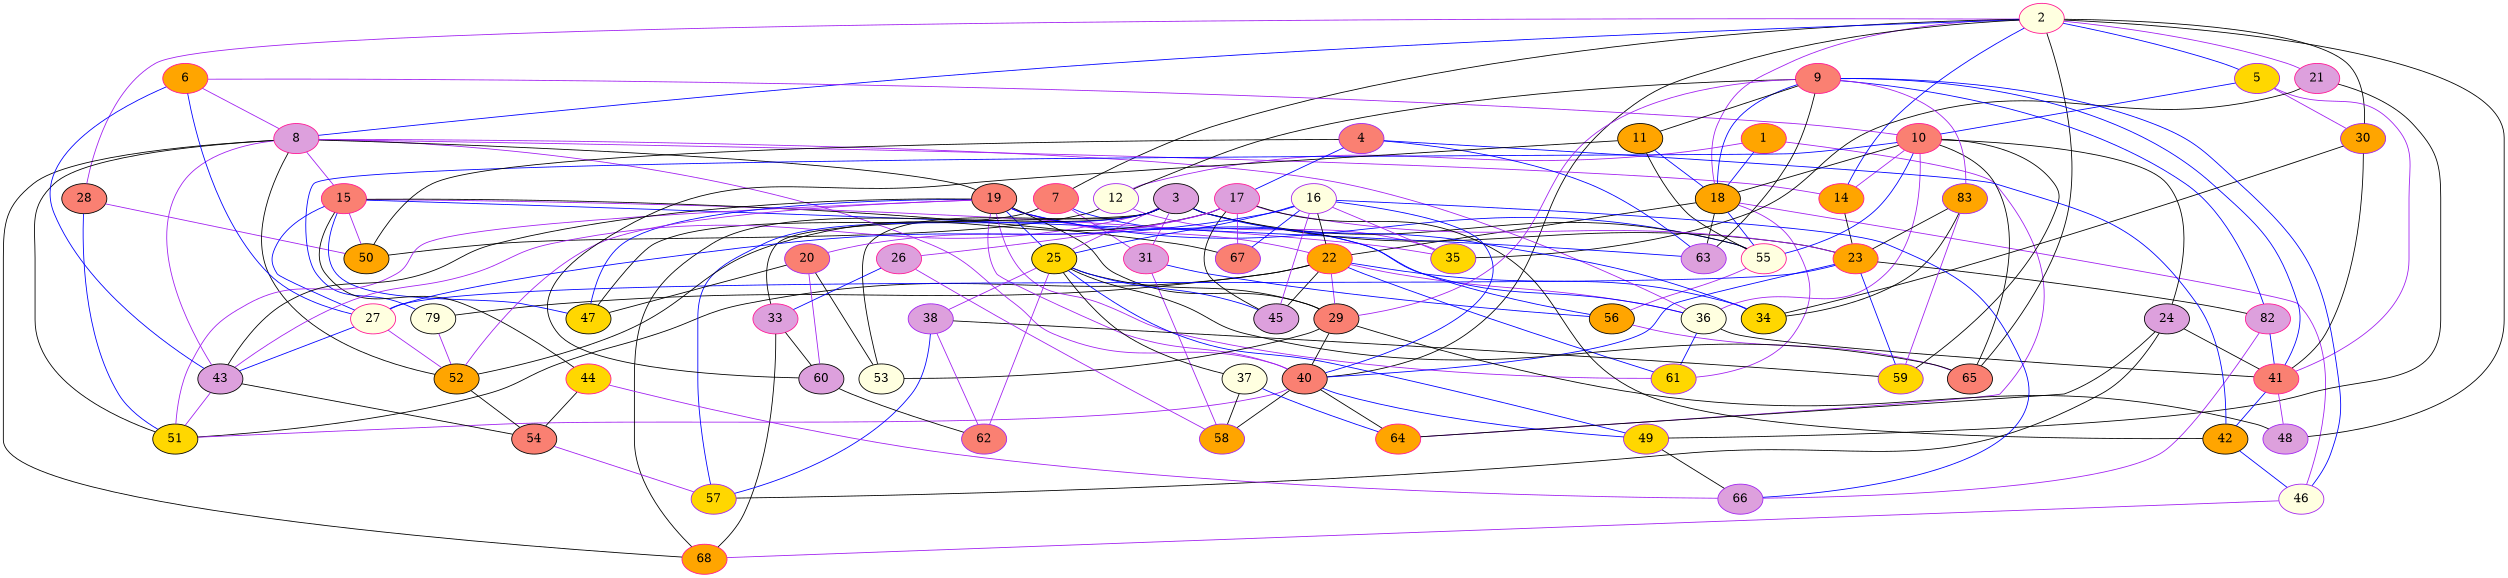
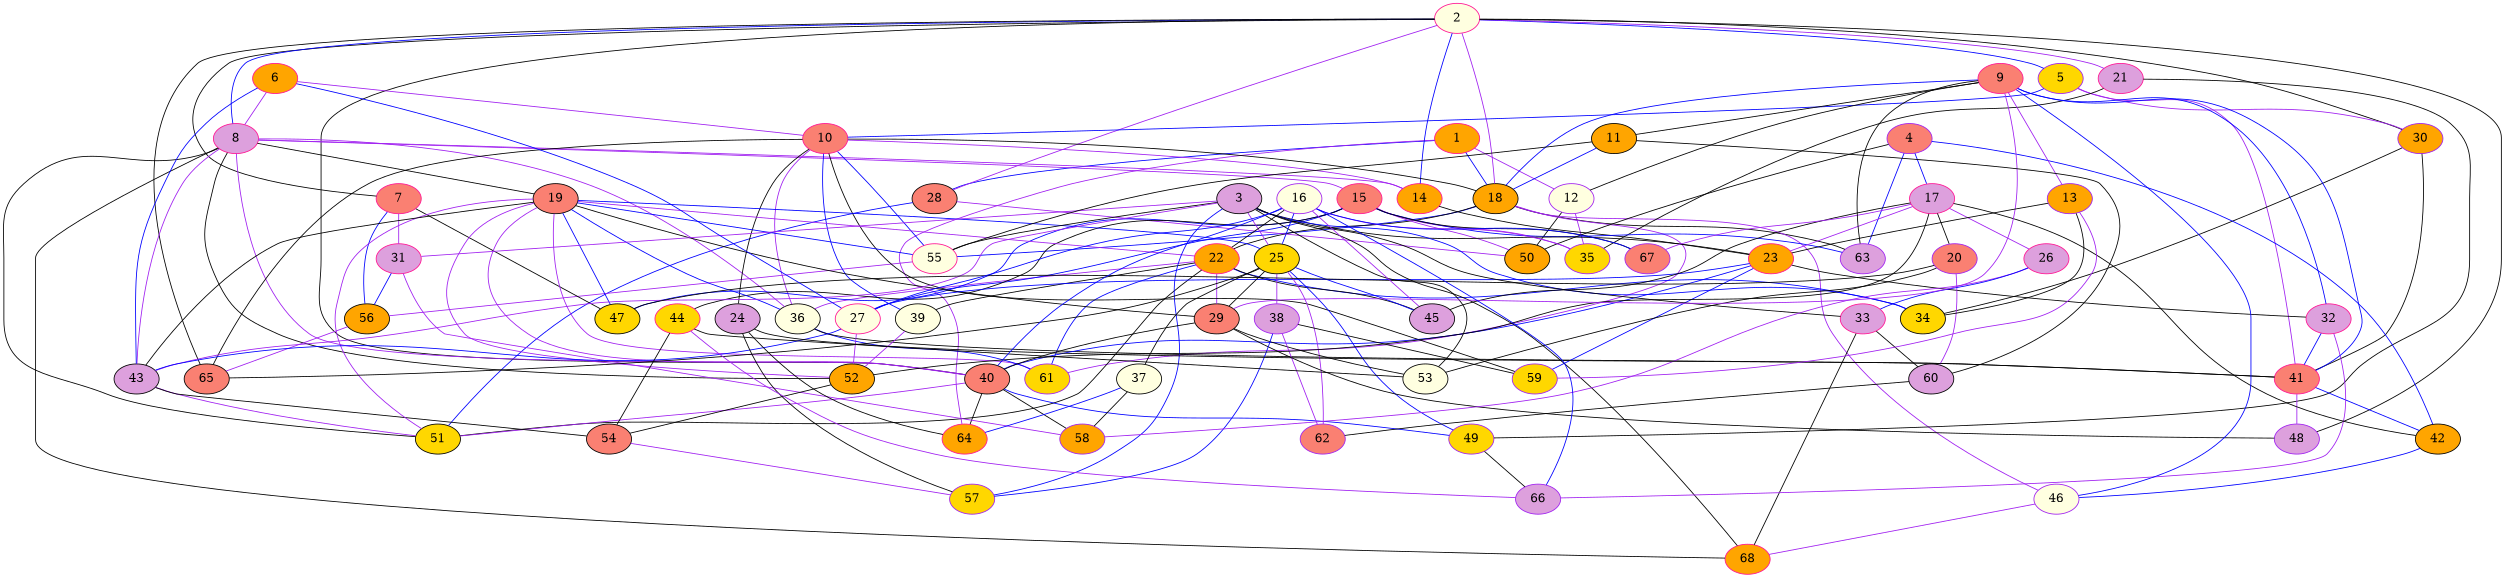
none -> (1144, 161)
(1965, 199) -> (2070, 199)
(1025, 234) -> (1943, 229)
(433, 319) -> (918, 319)
(2268, 319) -> (2329, 319)
none -> (1172, 364)
